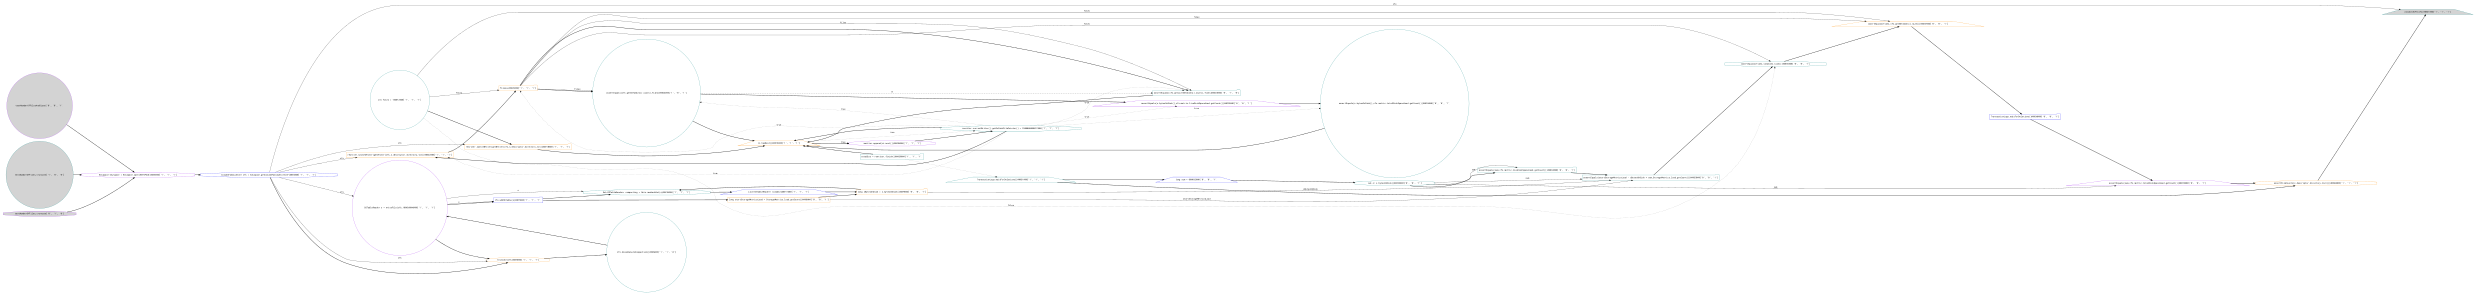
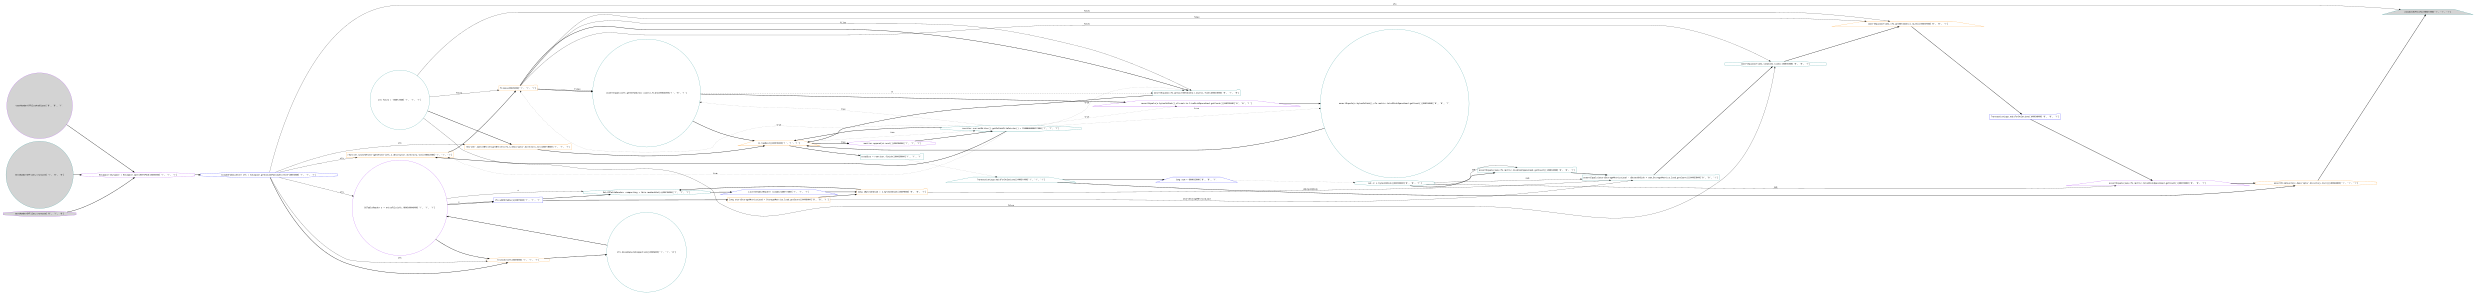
(839, 151) -> (824, 151)
(1292, 181) -> (1292, 181)
(1126, 206) -> (1126, 206)
